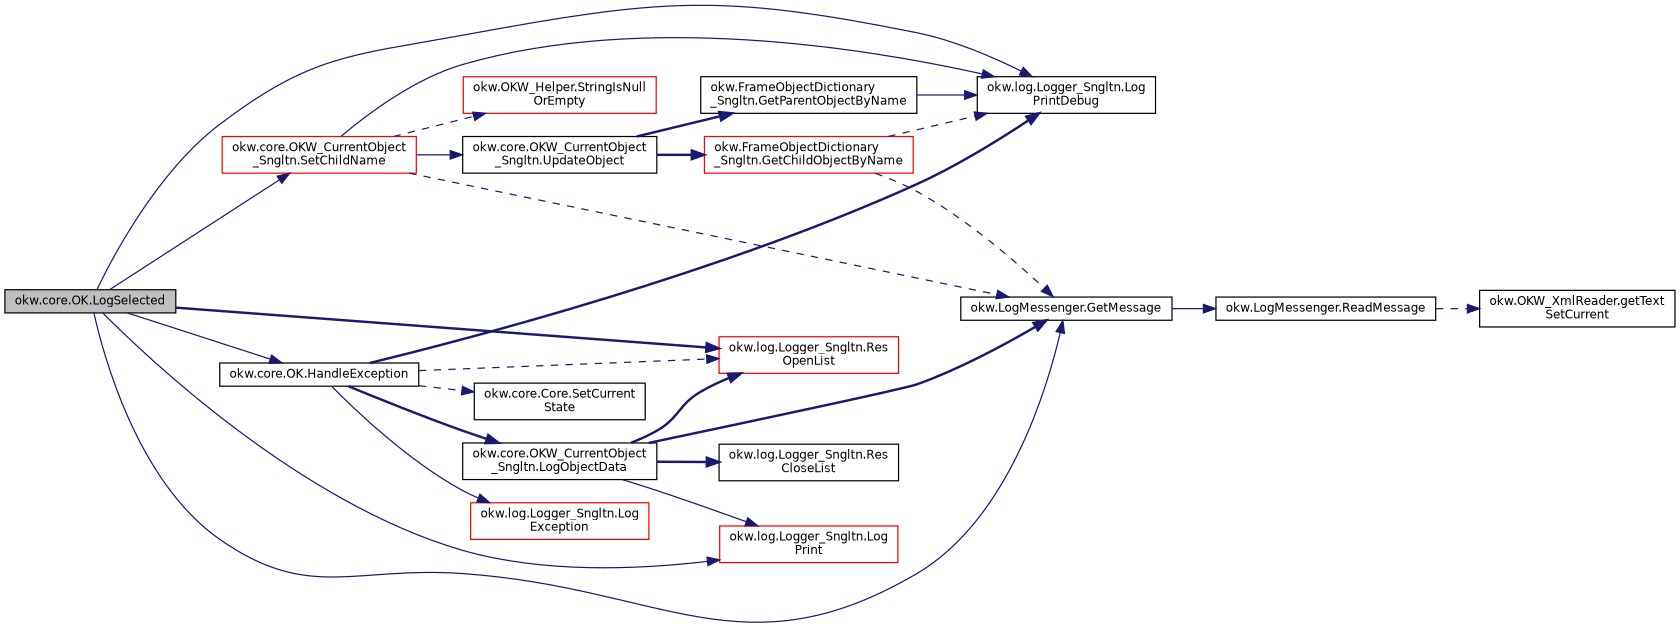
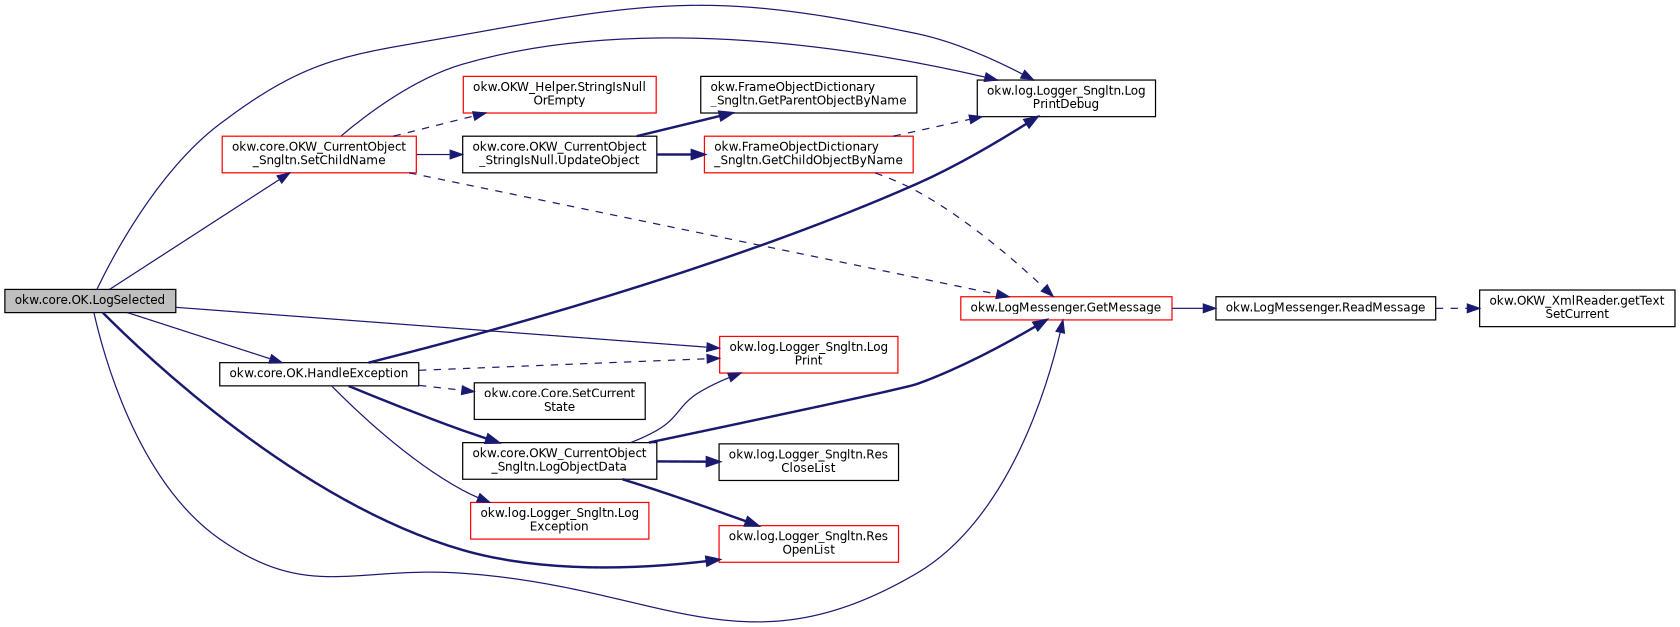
(941, 95) -> none
(560, 155) -> (560, 155)
(1066, 309) -> (1066, 308)
(563, 365) -> (563, 365)
